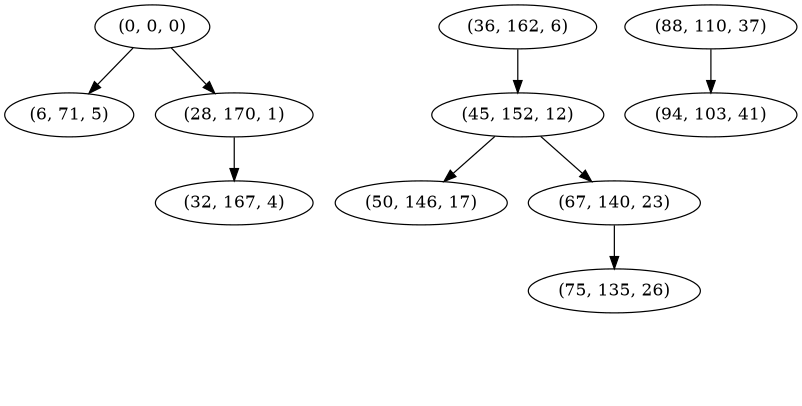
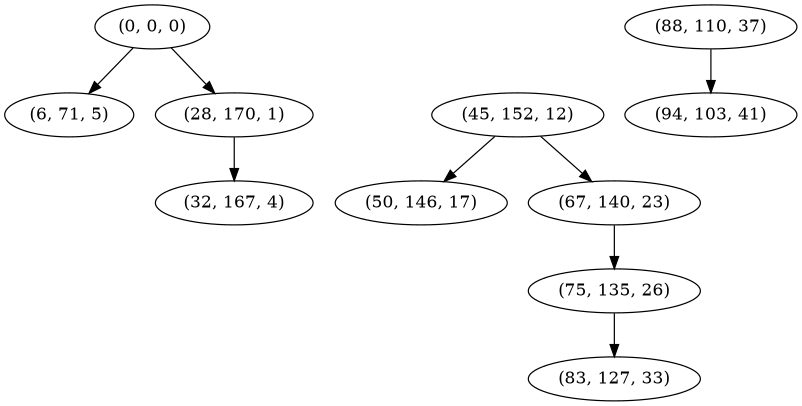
(518, 27) -> none
none -> (614, 379)
